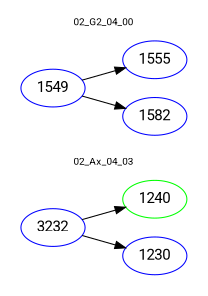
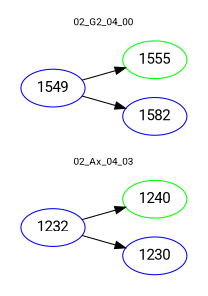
(155, 60) -> (155, 60)
(53, 228) -> (53, 228)
